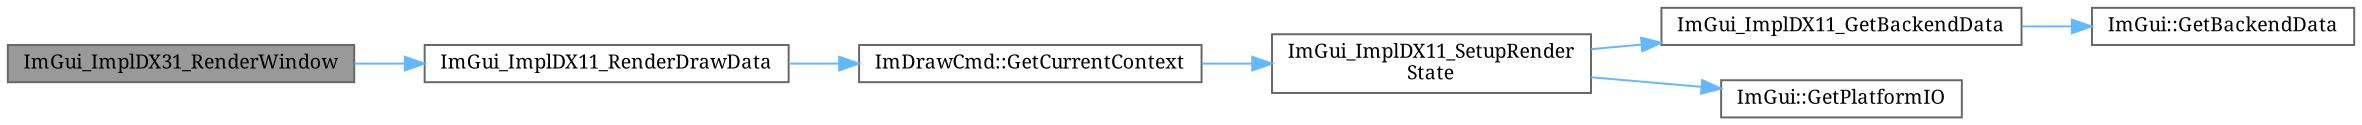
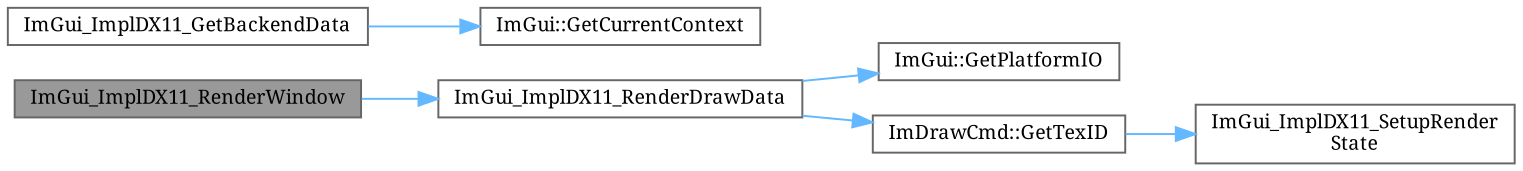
(2223, 26) -> (620, 26)
(1616, 47) -> none
(181, 64) -> (188, 99)
(1030, 64) -> (999, 134)
(1646, 82) -> (831, 78)
